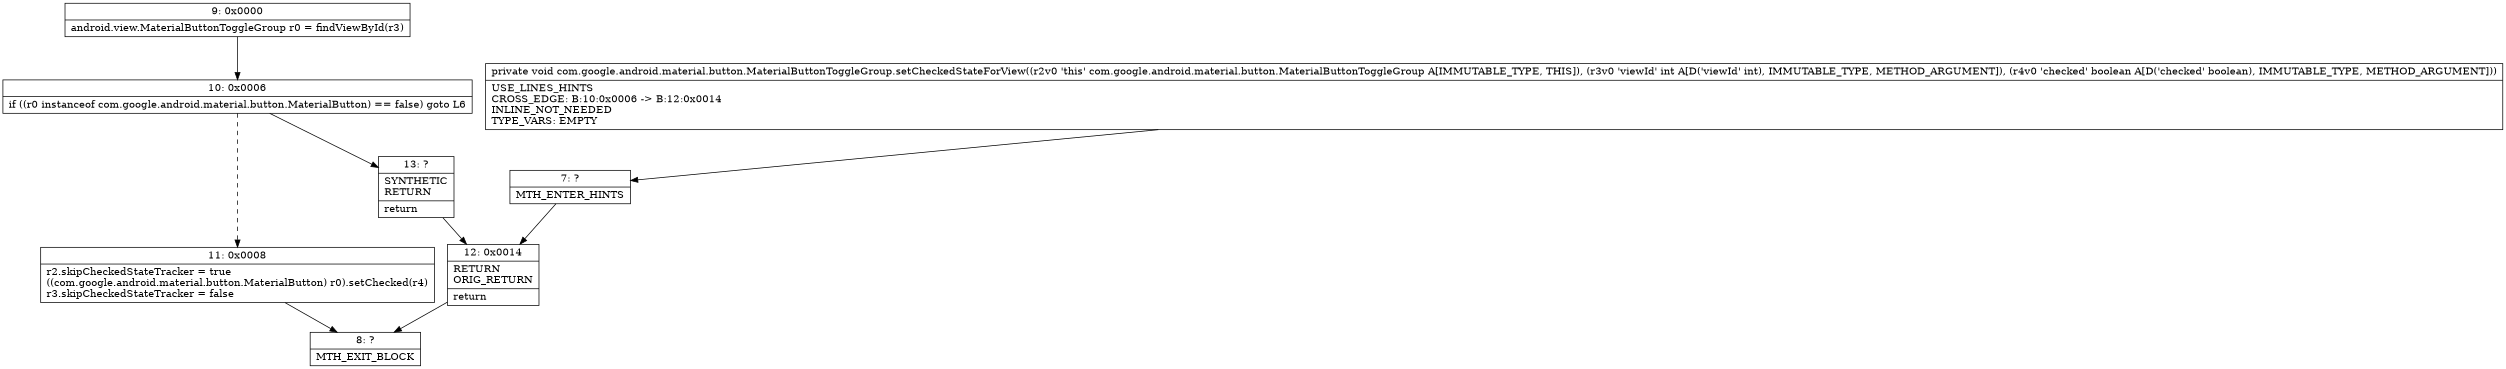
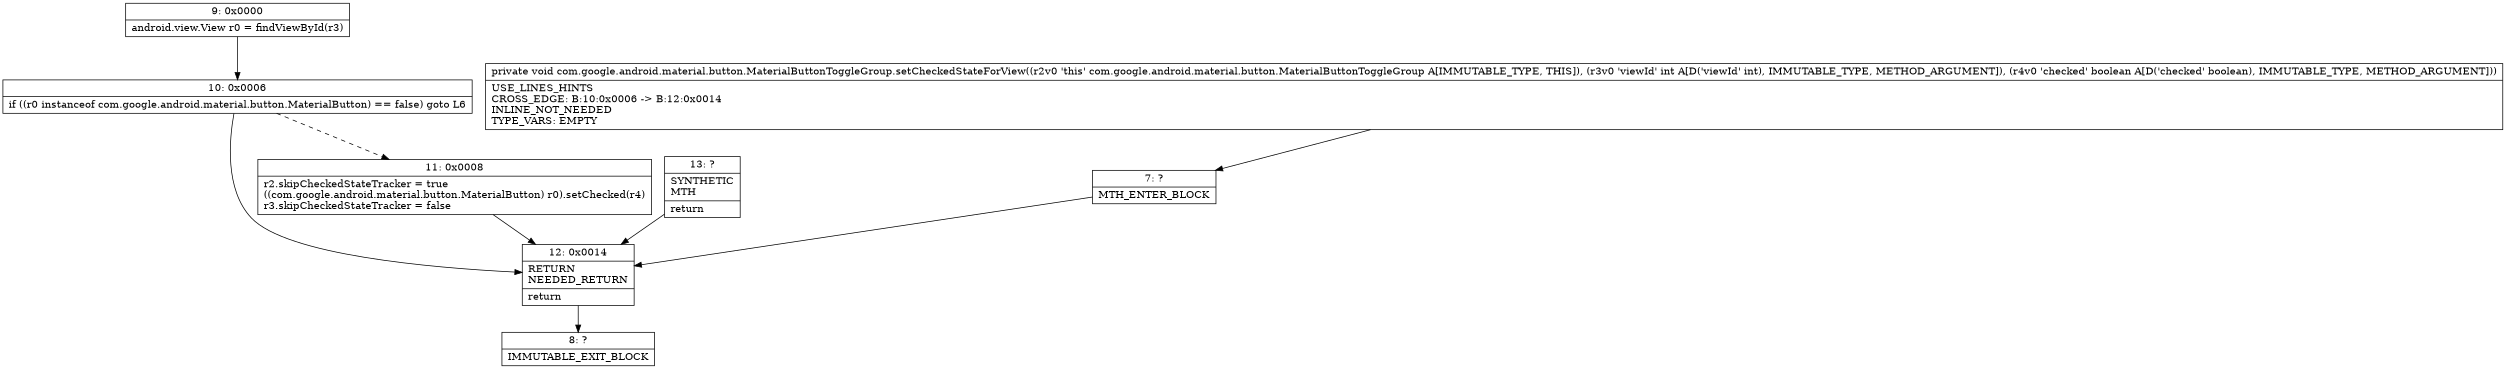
(238, 28) -> (238, 28)
(321, 139) -> (325, 250)
(408, 192) -> (684, 192)
(570, 195) -> (1154, 195)
(493, 280) -> (578, 280)
(308, 316) -> (511, 227)
(365, 357) -> (578, 357)
